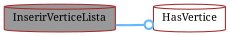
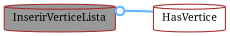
(130, 25) -> (139, 11)
